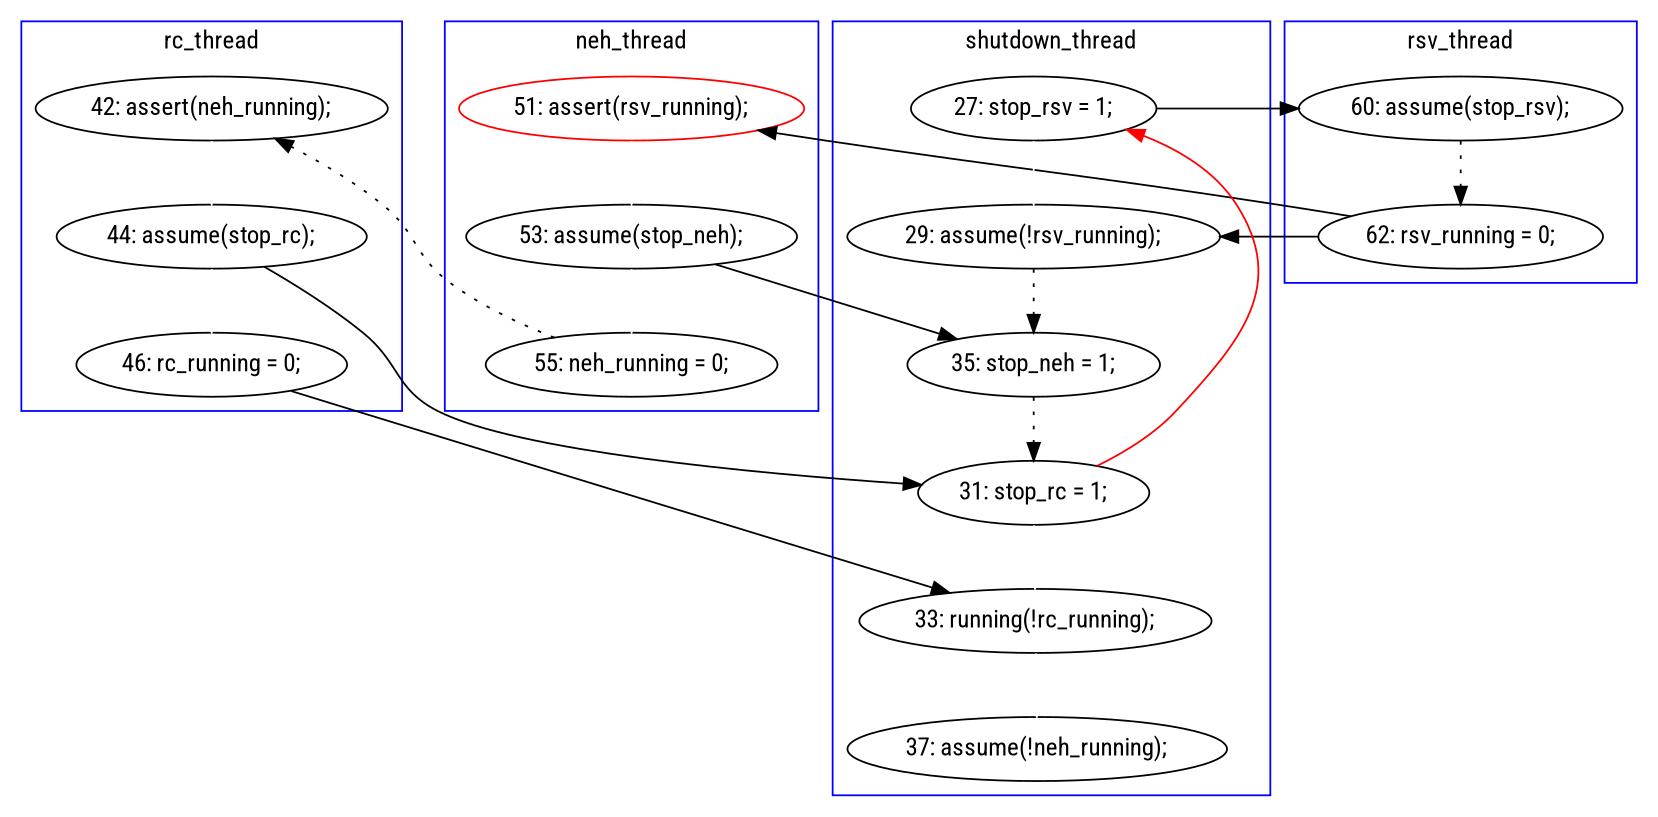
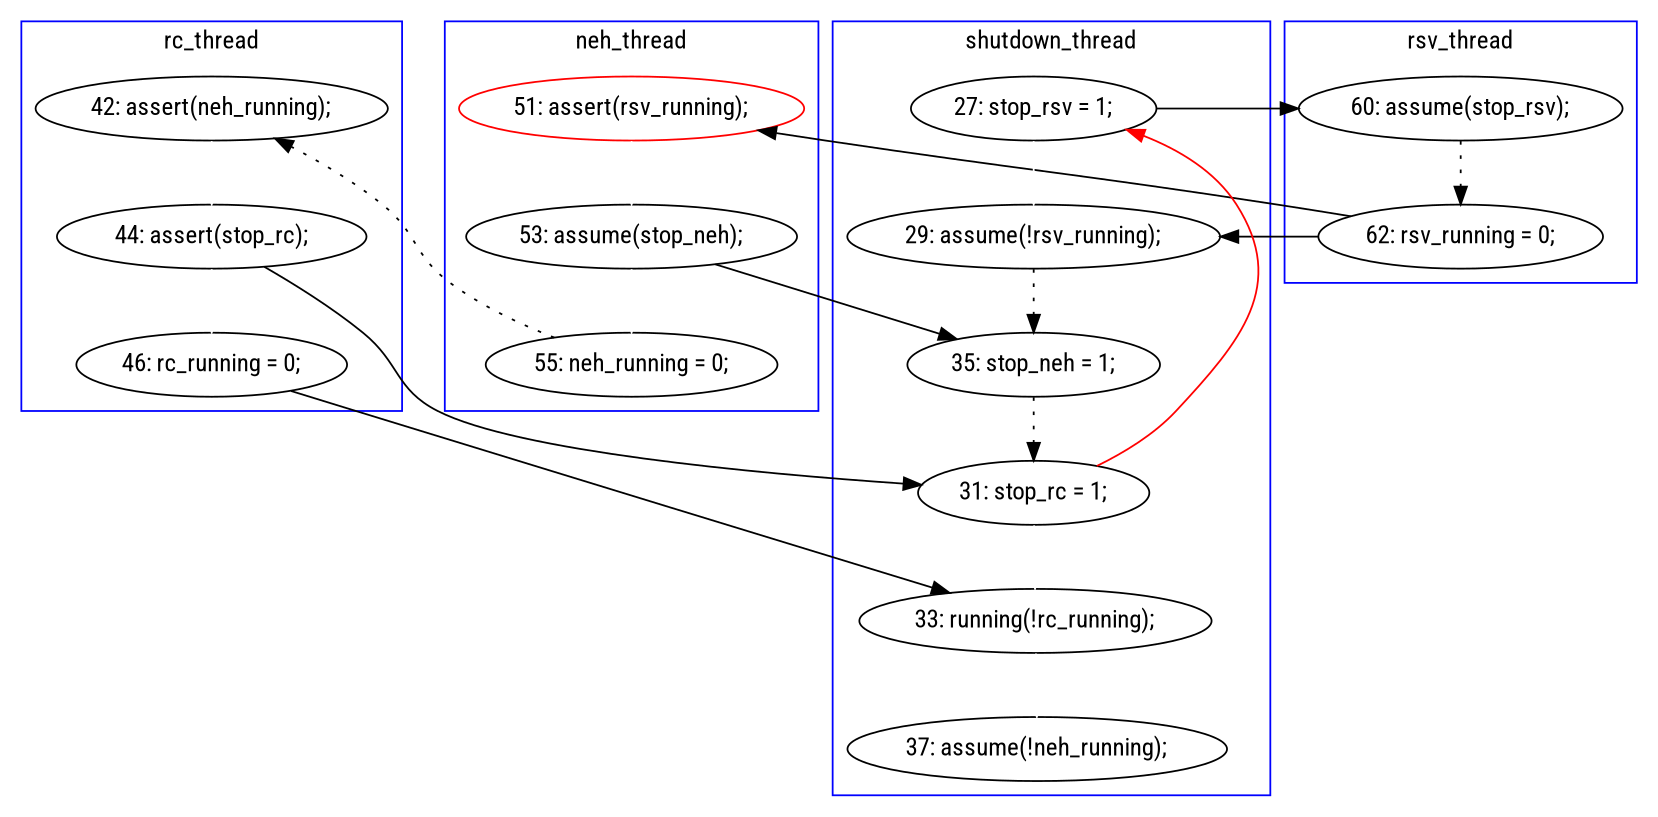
(212, 237) -> (212, 237)
